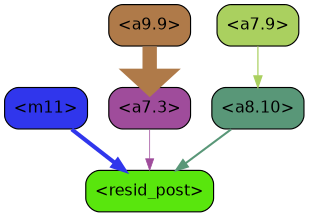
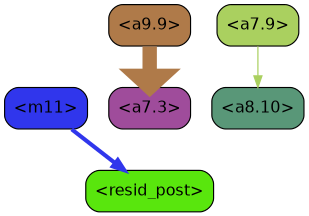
(150, 144) -> none
(208, 146) -> none
